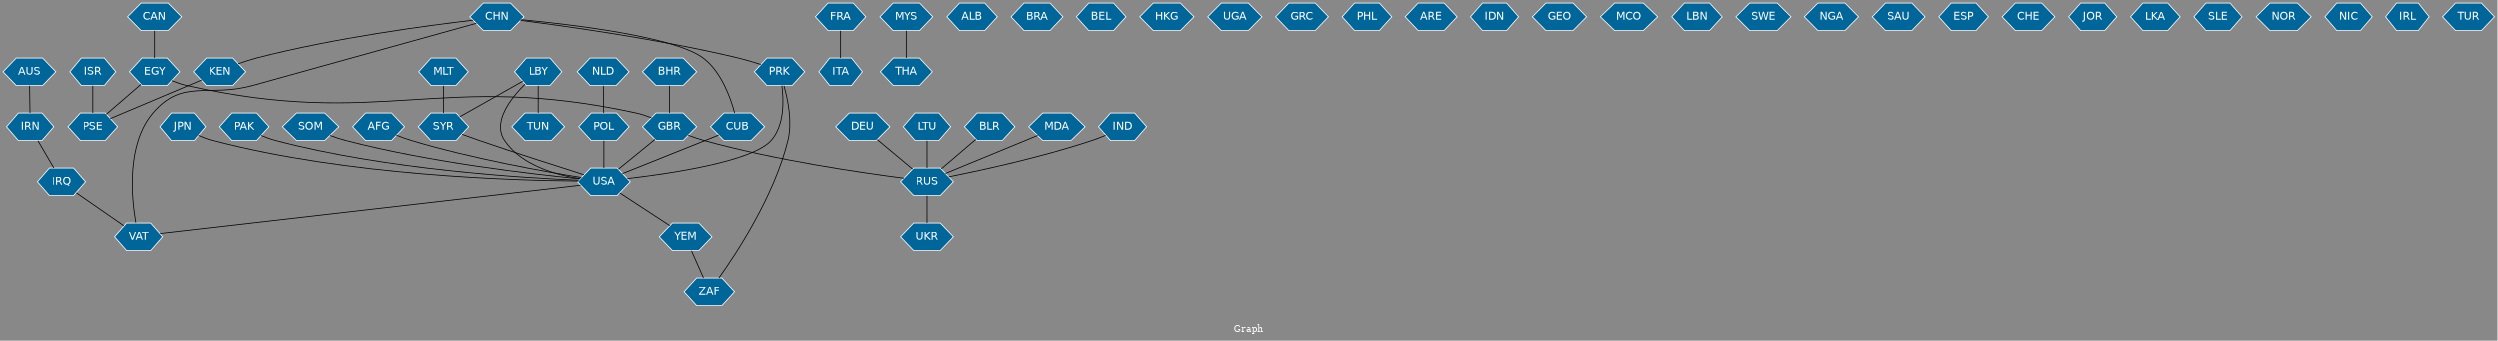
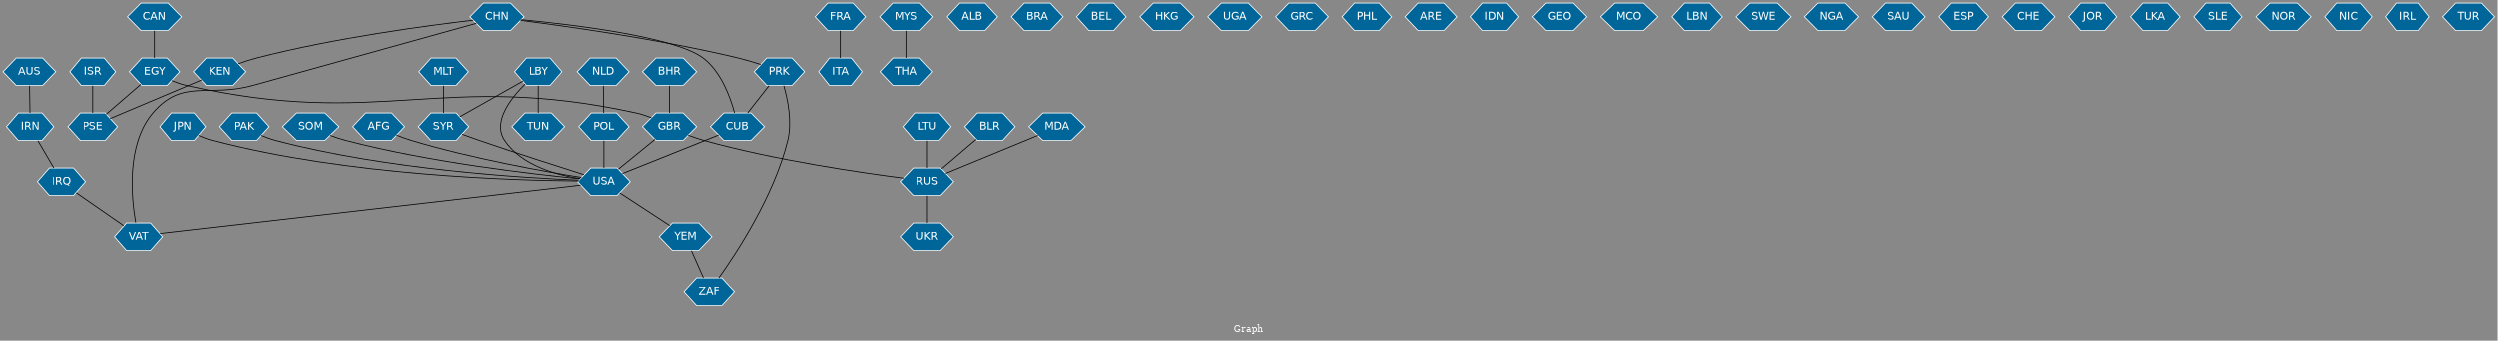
(863, 127) -> none
(1123, 127) -> none
(730, 160) -> (758, 99)
